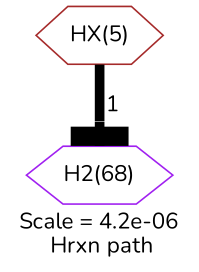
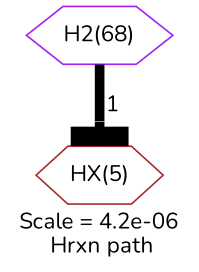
(100, 93) -> (100, 93)
